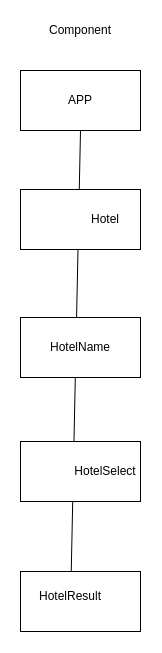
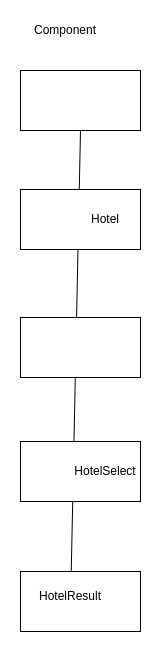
(81, 31) -> (66, 31)
(81, 101) -> none
(81, 348) -> none
